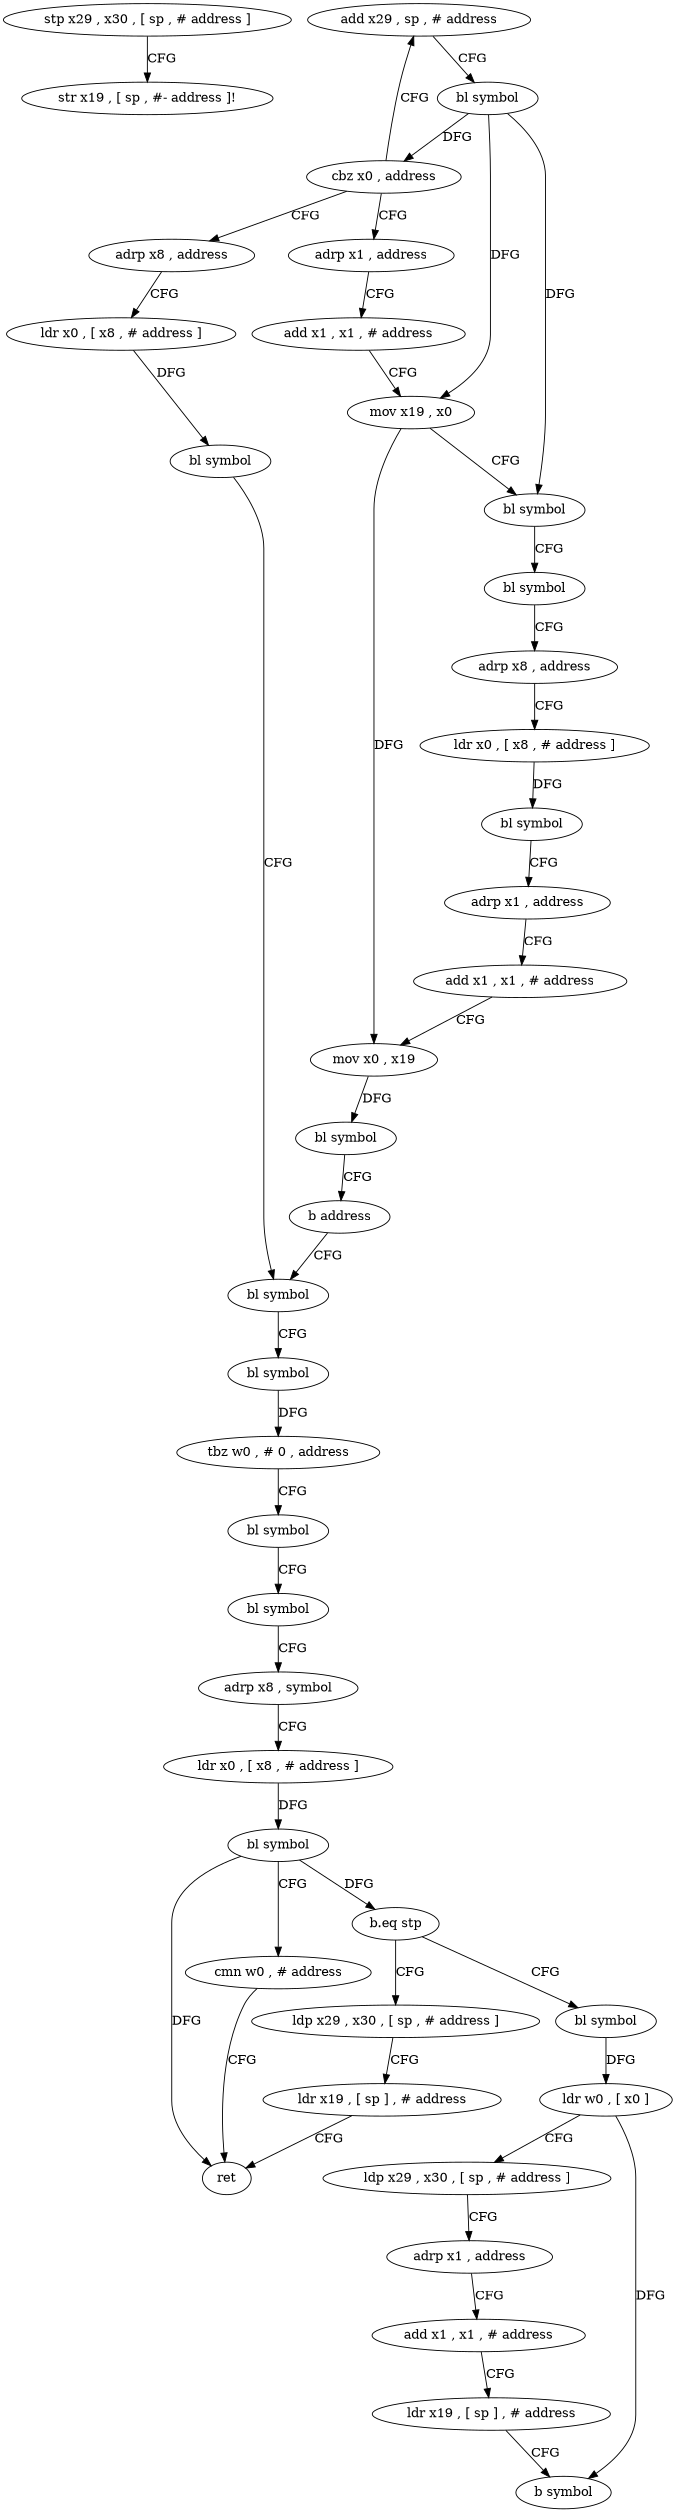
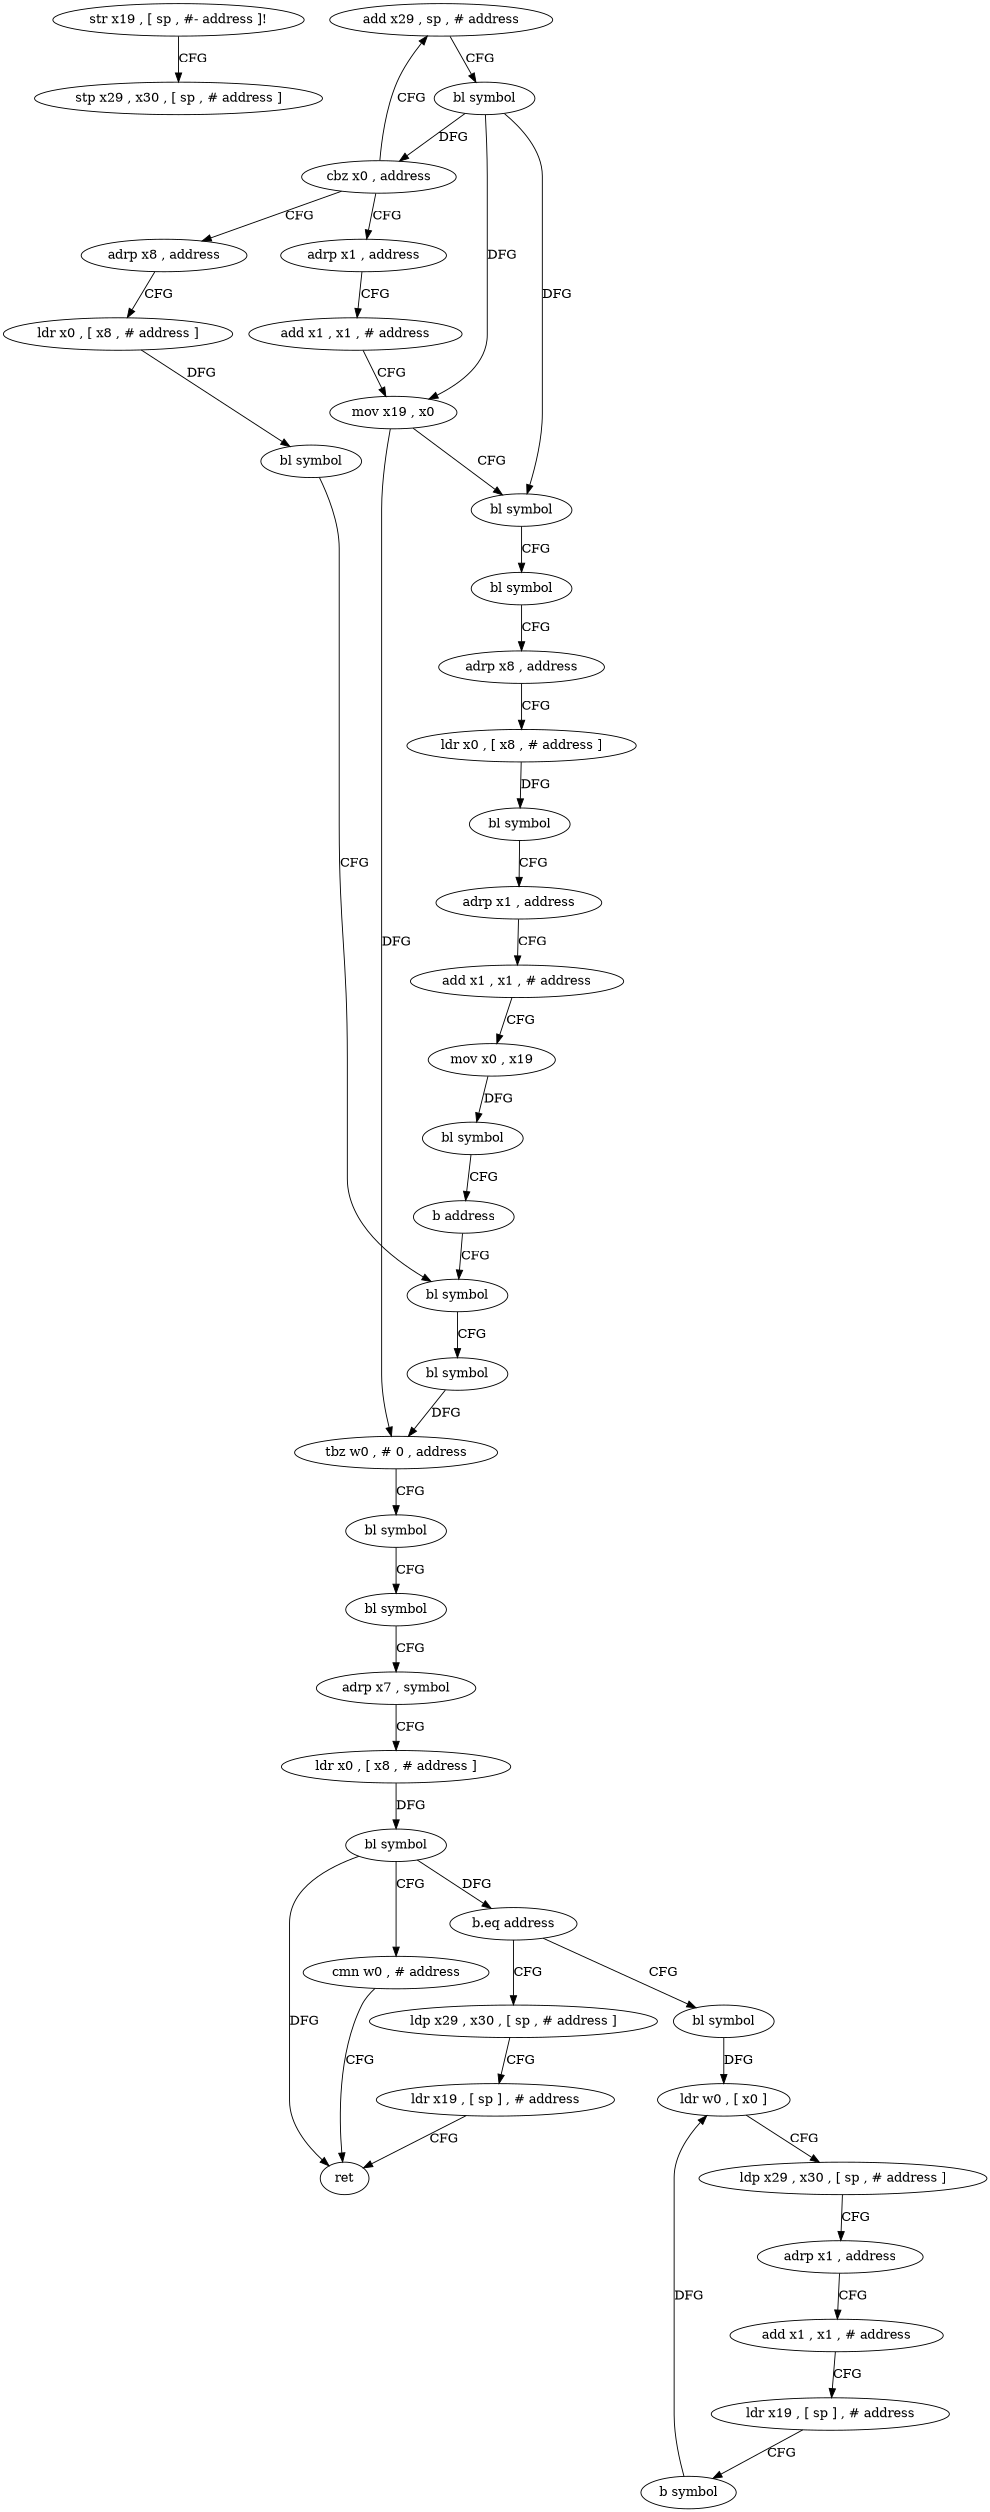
(147, 55) -> (179, 55)
(374, 729) -> (382, 928)
(278, 1688) -> (396, 1688)
(396, 1924) -> (513, 1924)
(636, 2300) -> (674, 2296)
